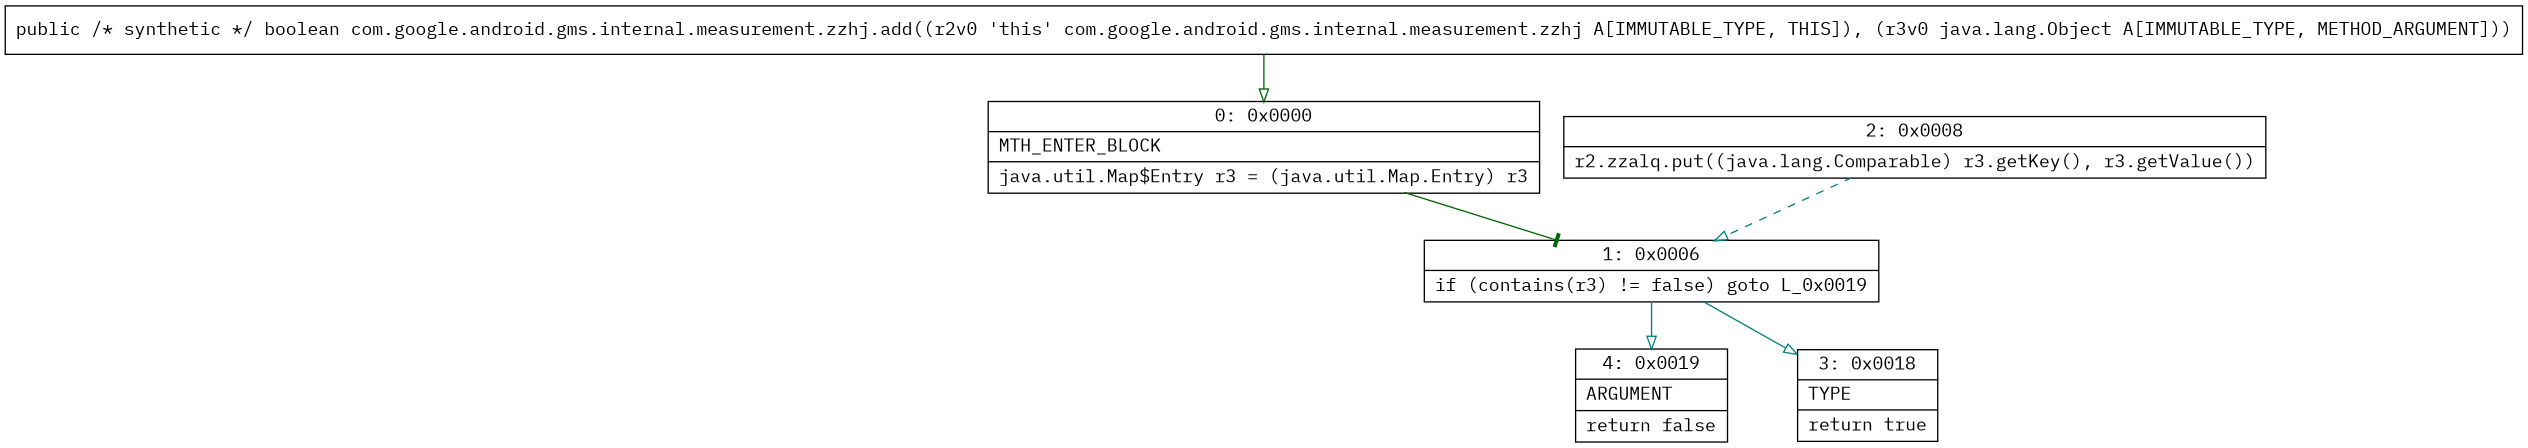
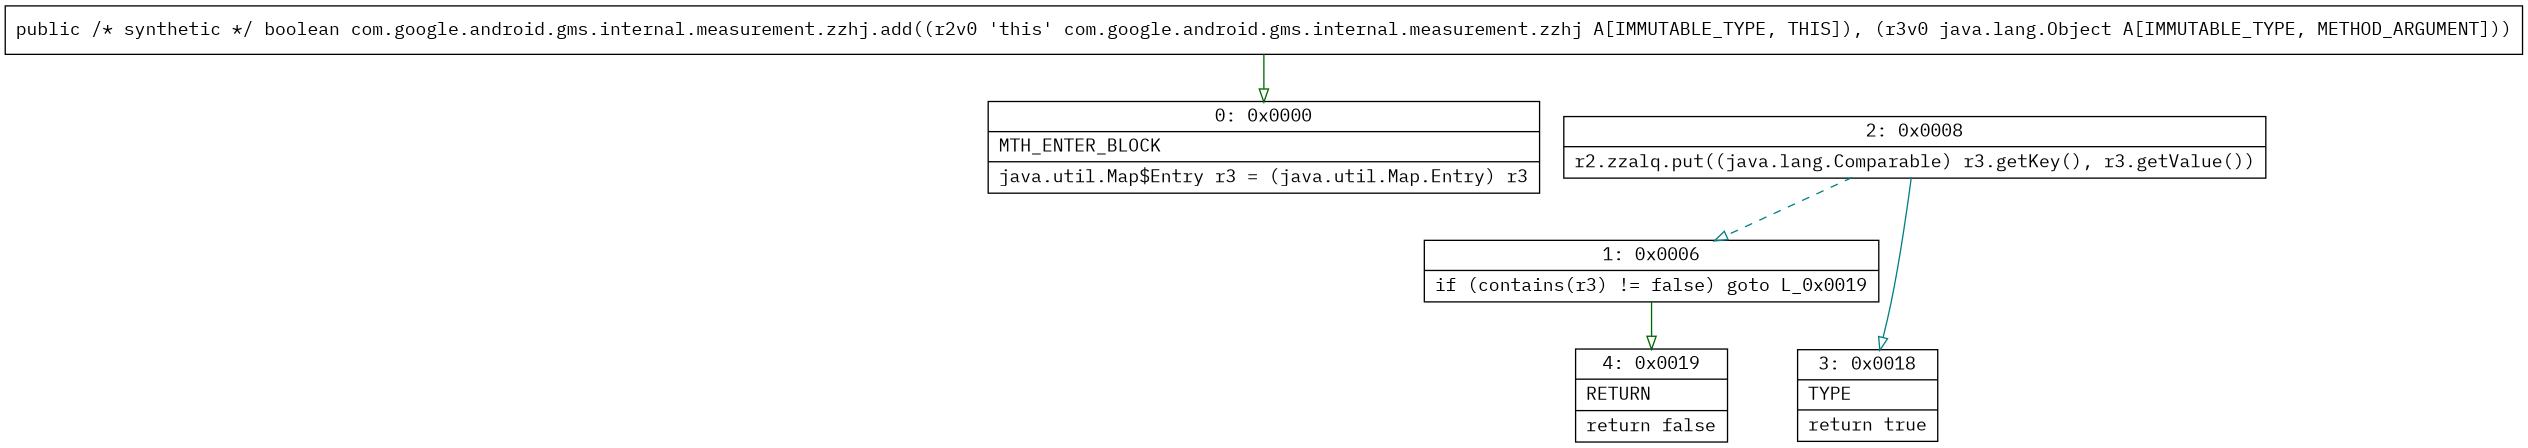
(1479, 216) -> none
(1652, 319) -> (1652, 319)
(1744, 325) -> (1899, 258)
(1630, 394) -> (1619, 394)
